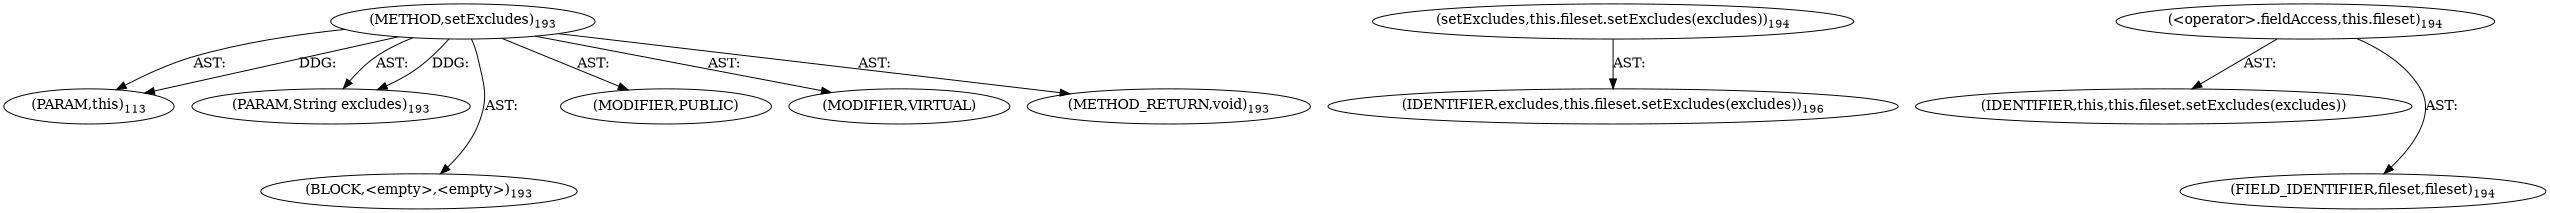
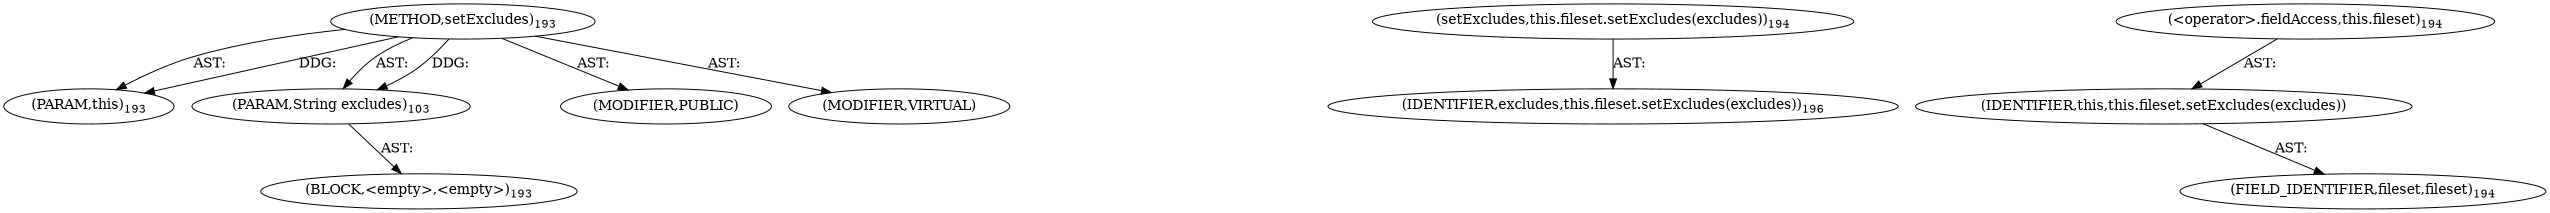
(2422, 92) -> (2259, 147)
(135, 105) -> (135, 105)
(419, 105) -> (419, 105)
(1169, 106) -> none
(483, 108) -> (371, 146)
